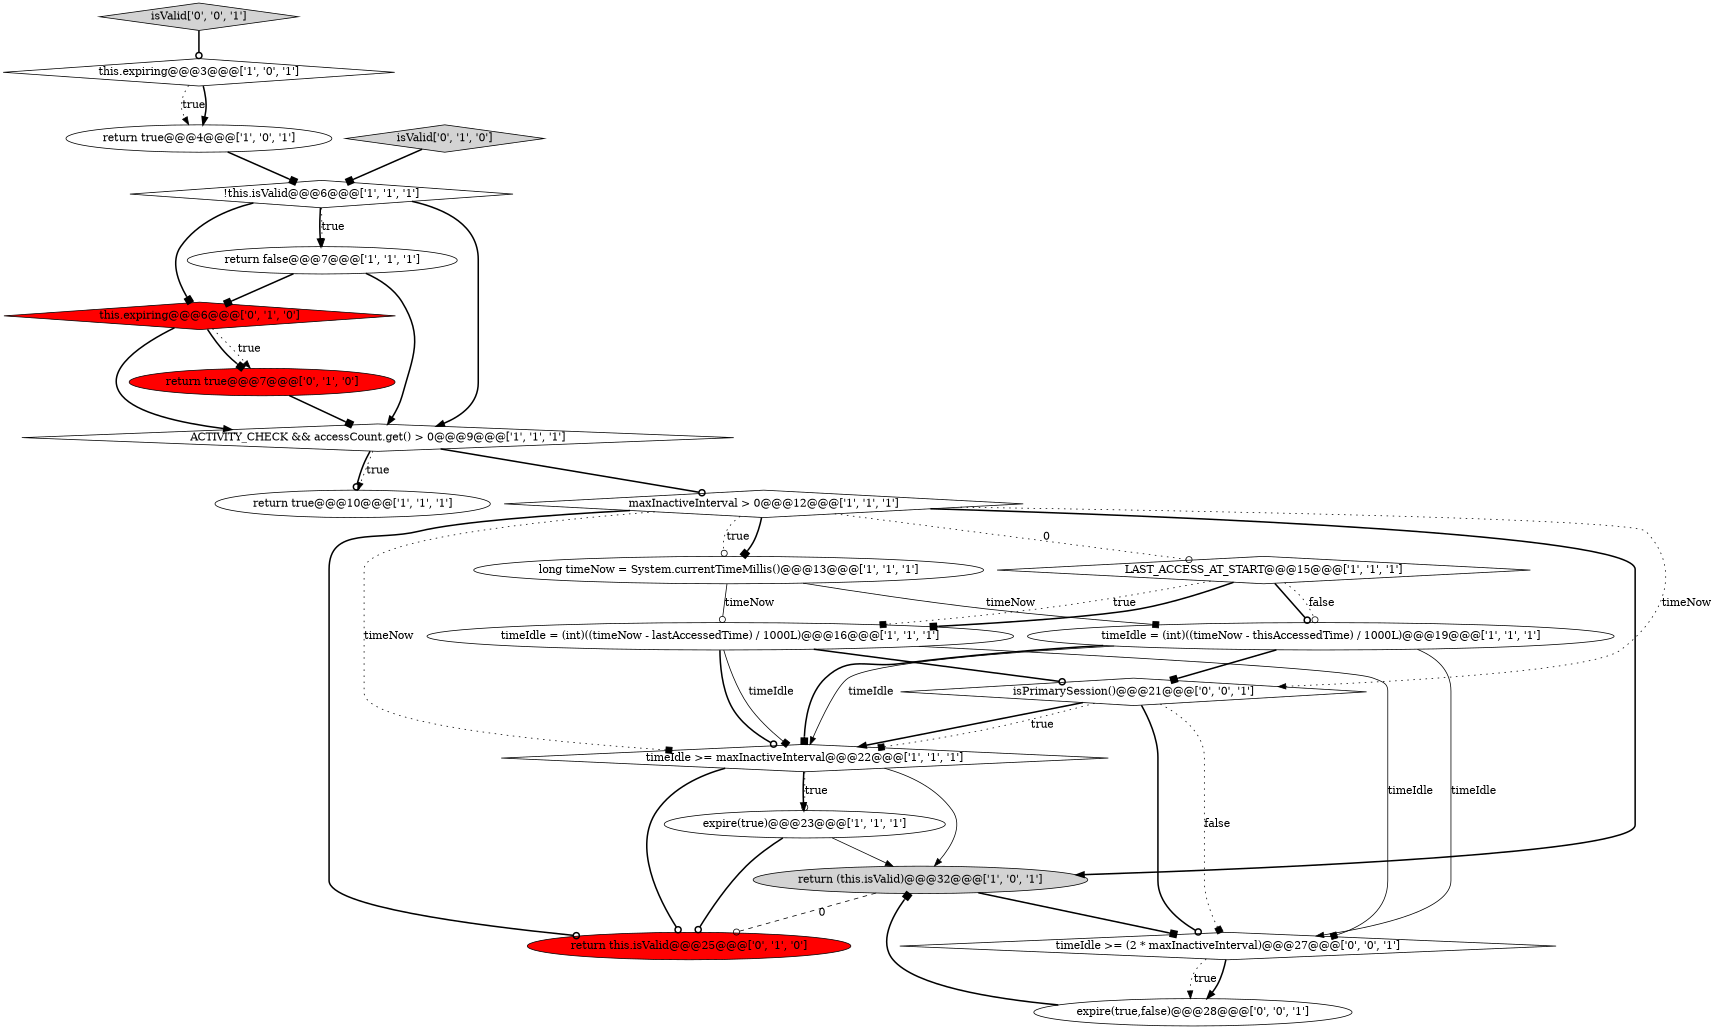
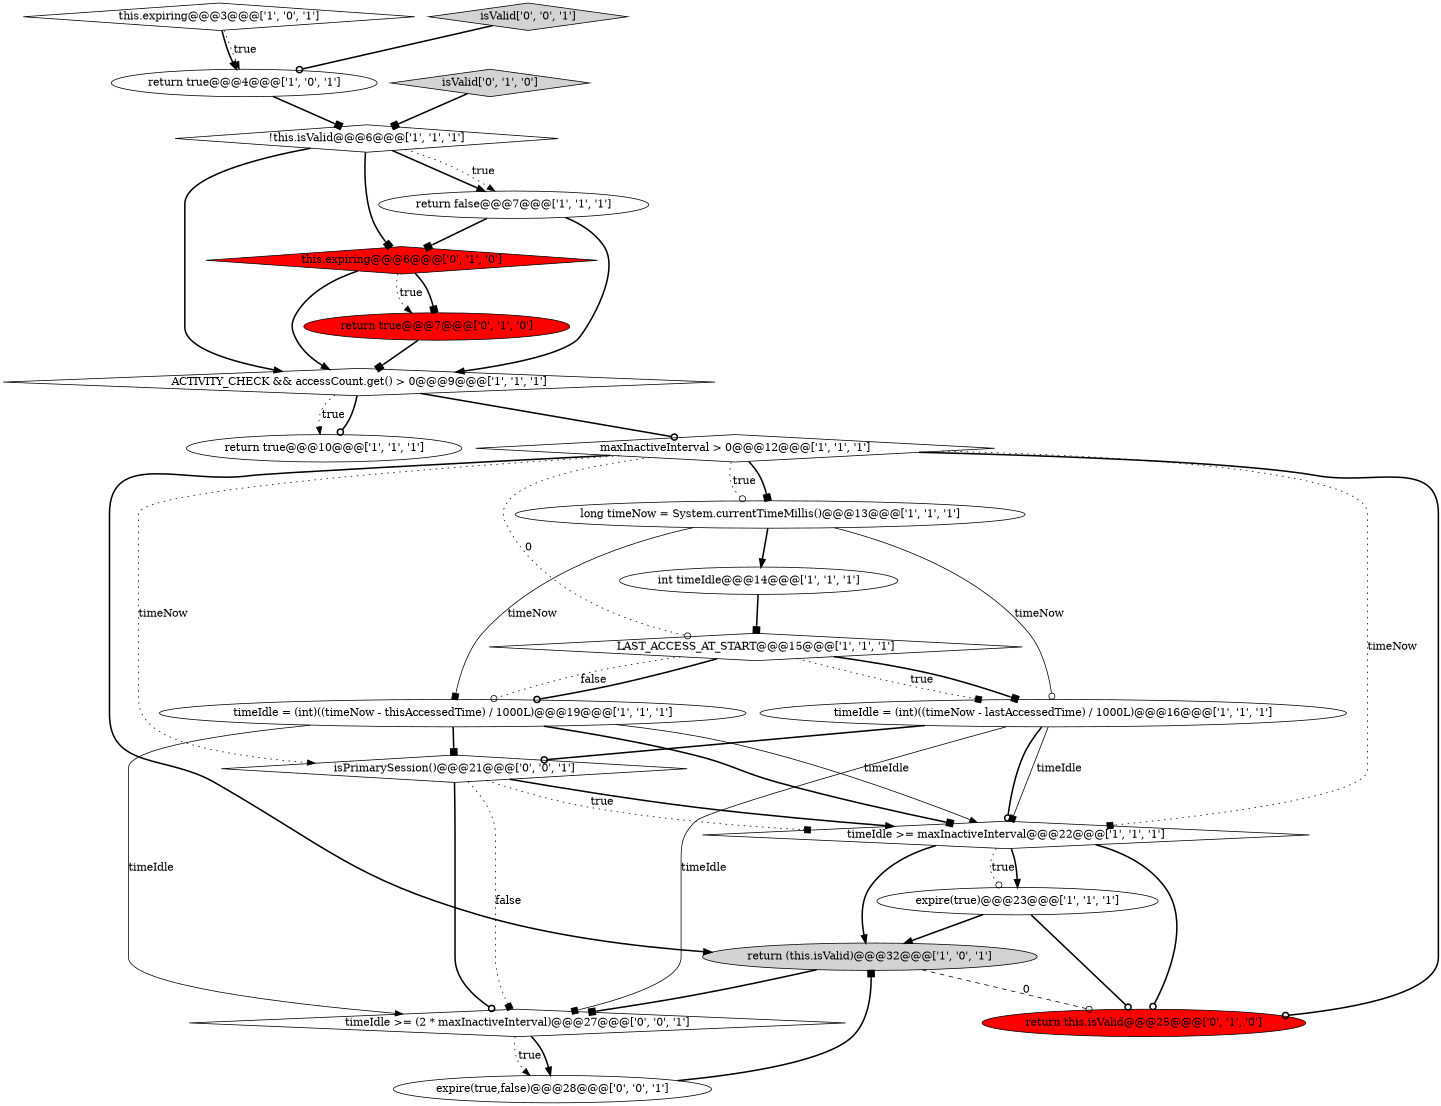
(199, 42) -> (398, 47)
none -> (759, 581)
(944, 800) -> (880, 876)
(859, 850) -> (947, 928)
